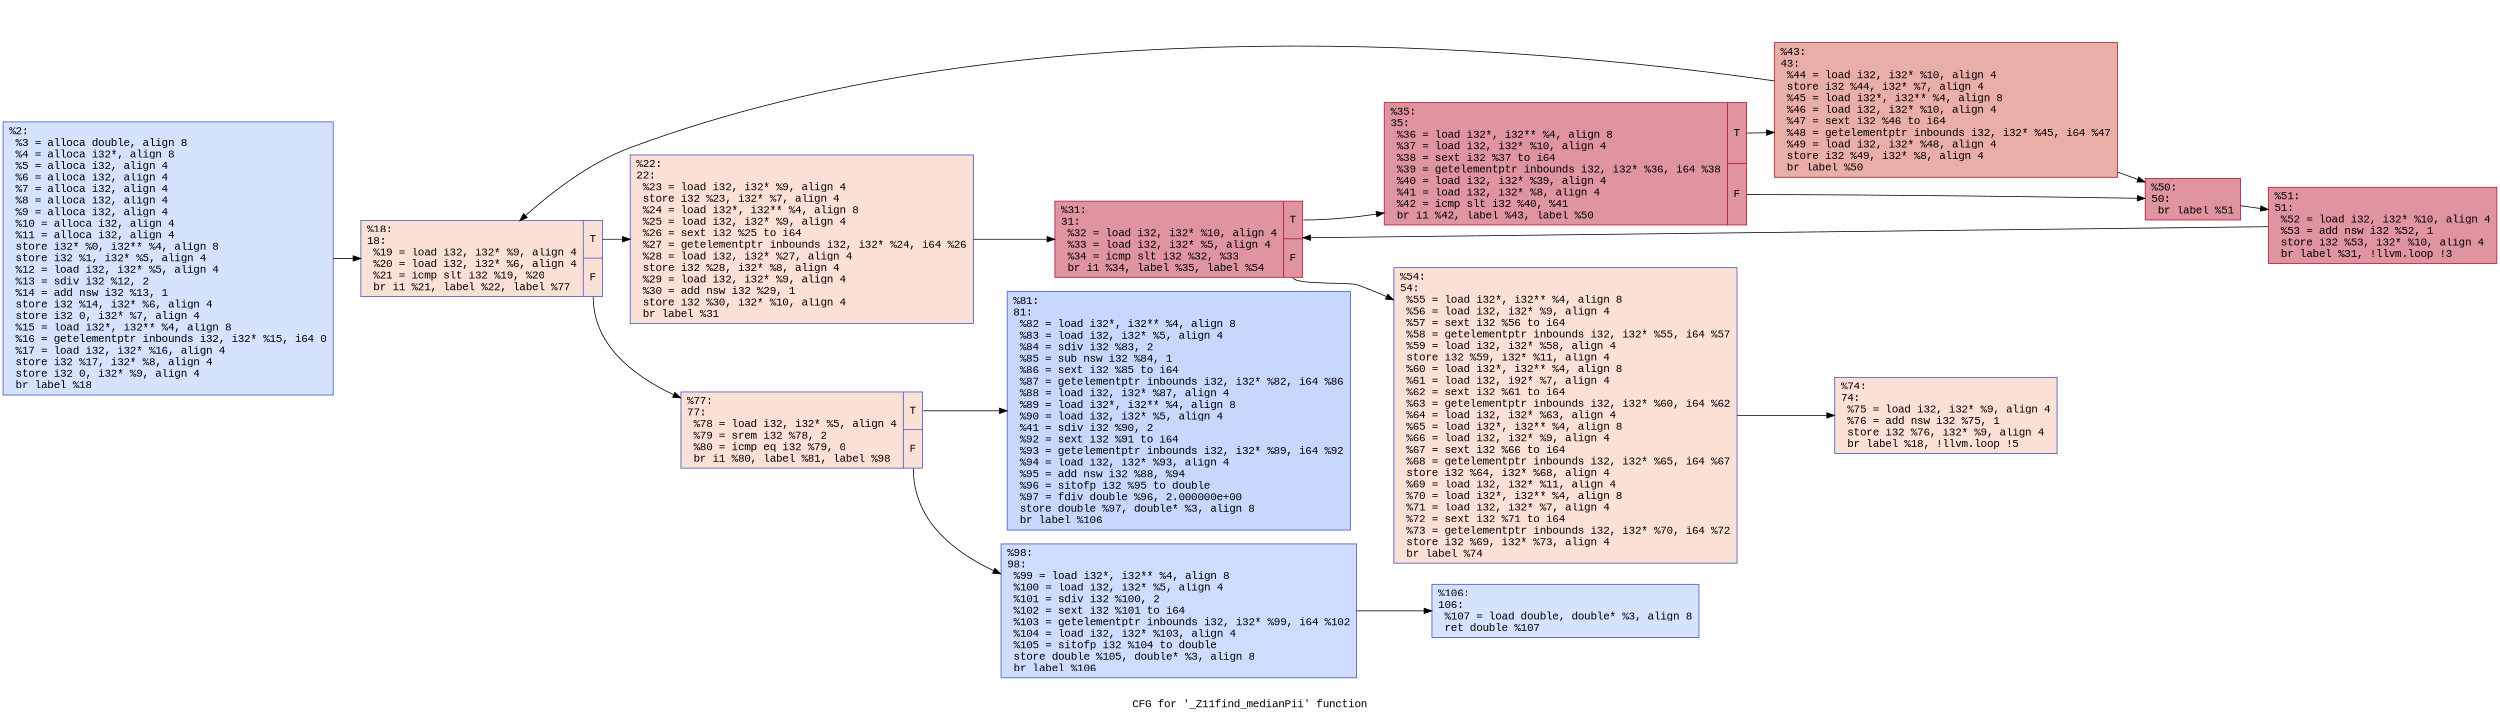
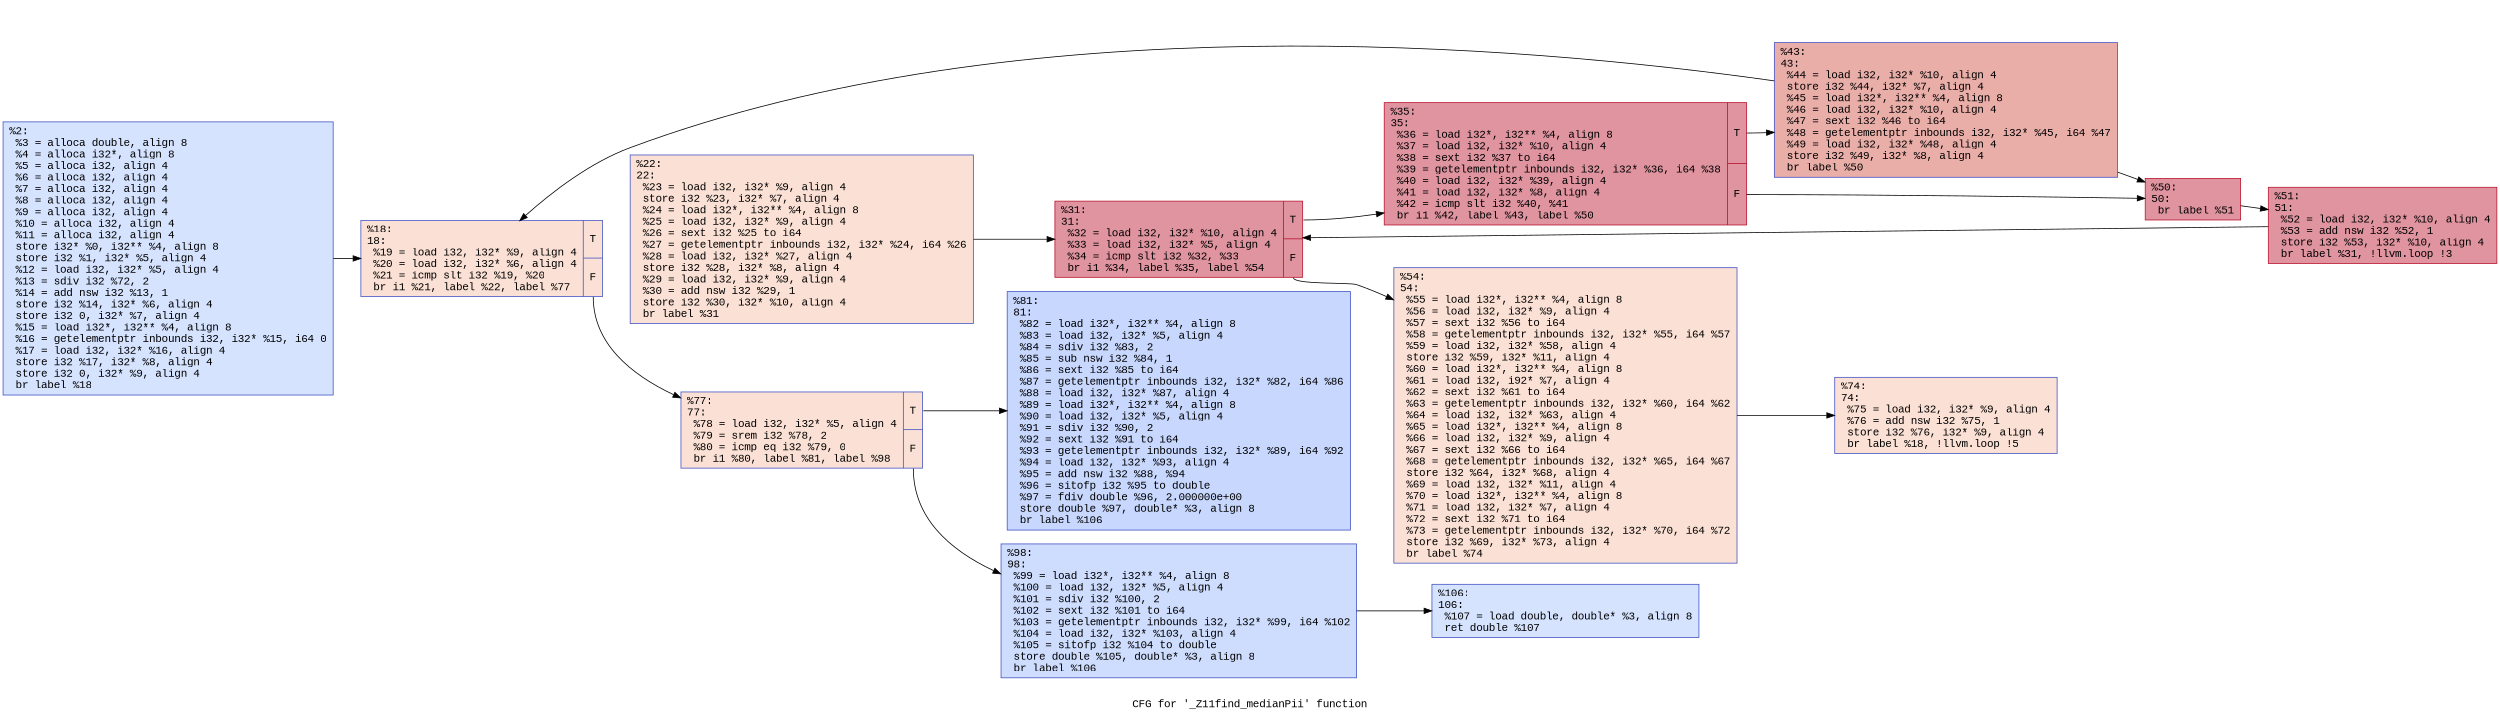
(1946, 110) -> (1946, 110)
(612, 239) -> none
(79, 281) -> (79, 281)
(1083, 428) -> (1083, 428)
